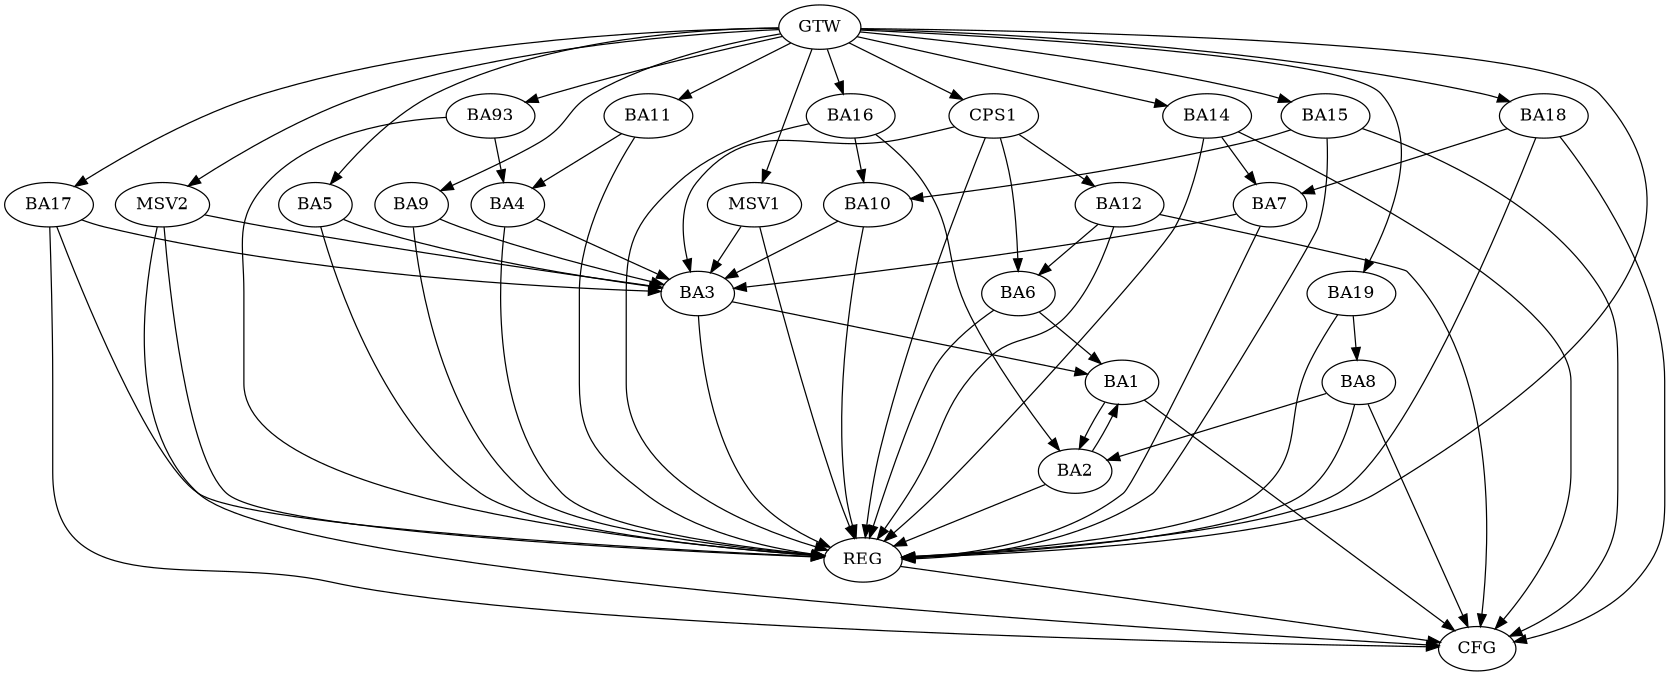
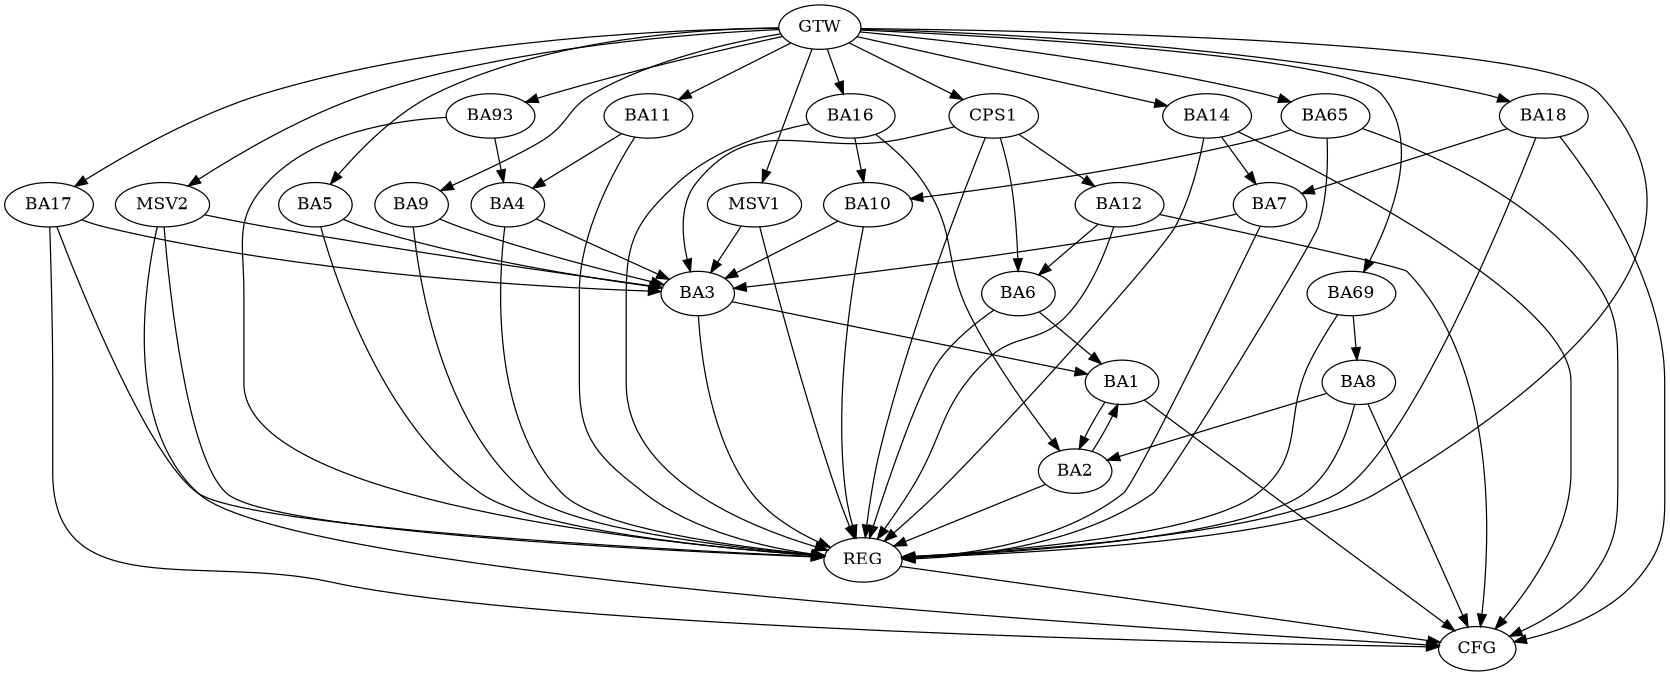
(1325, 116) -> (1325, 116)
(1351, 294) -> (1351, 294)
